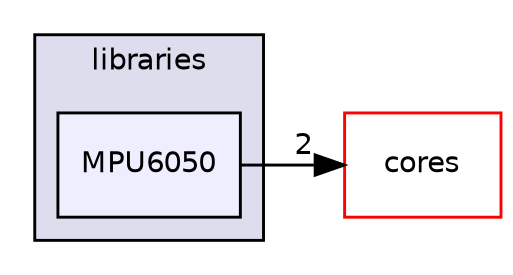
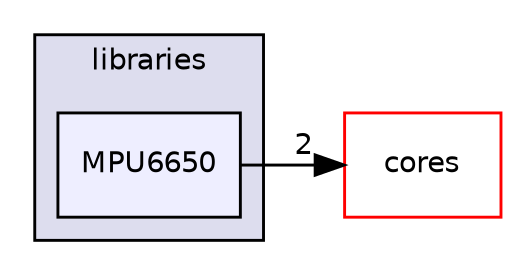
(149, 165) -> (149, 165)
